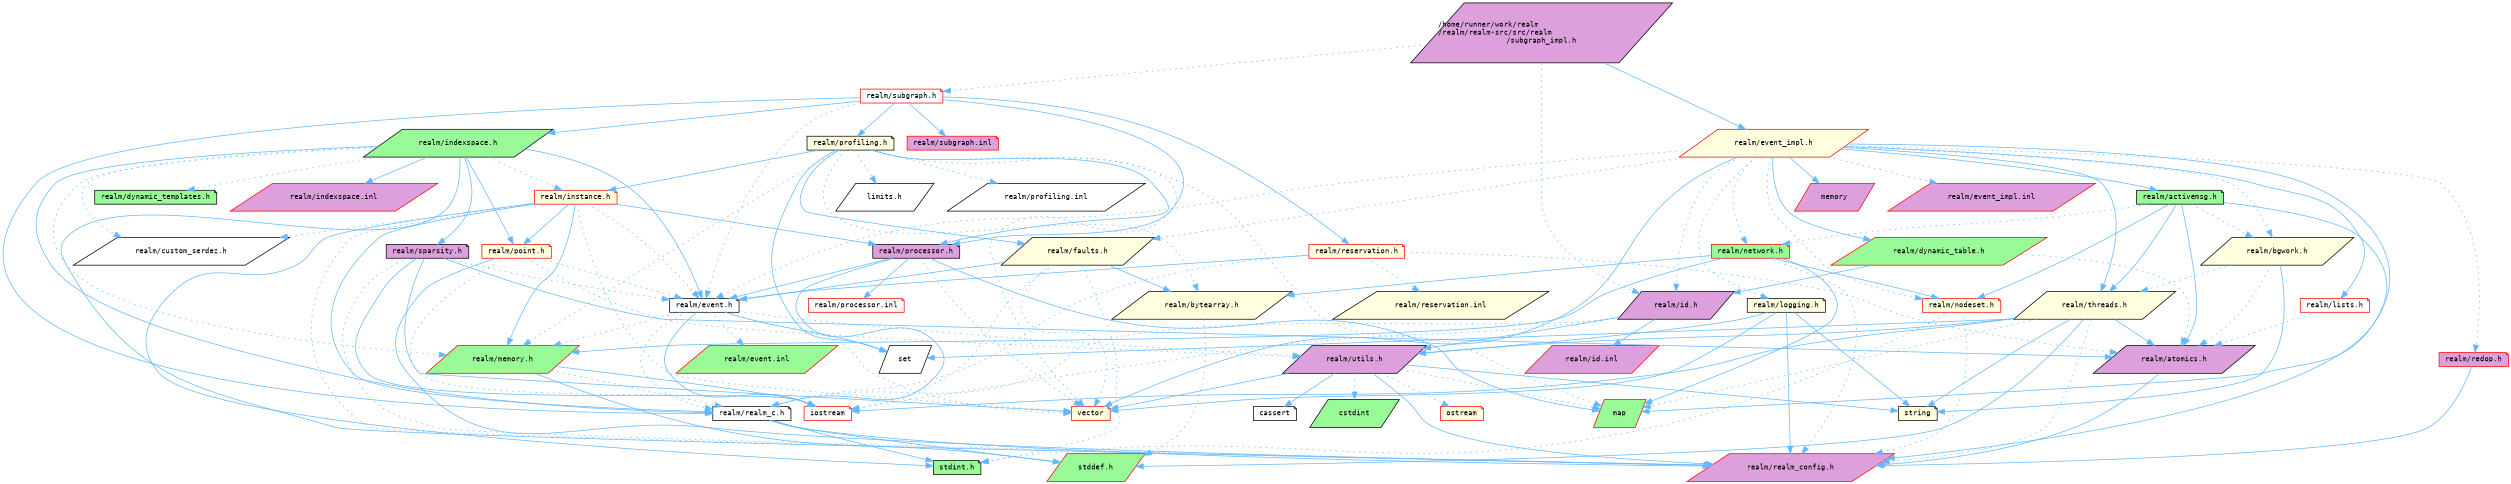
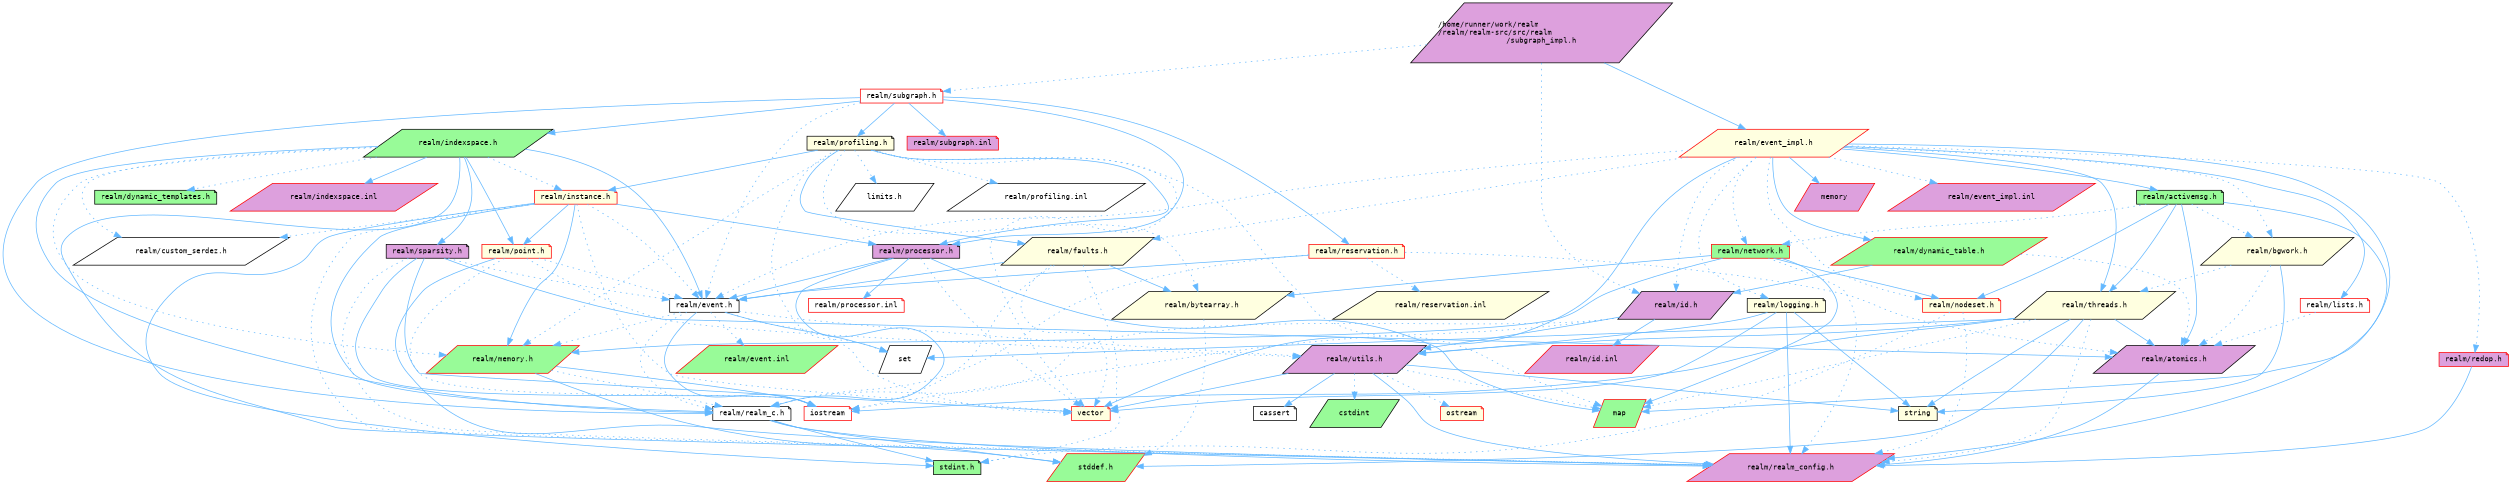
(772, 265) -> (772, 265)
